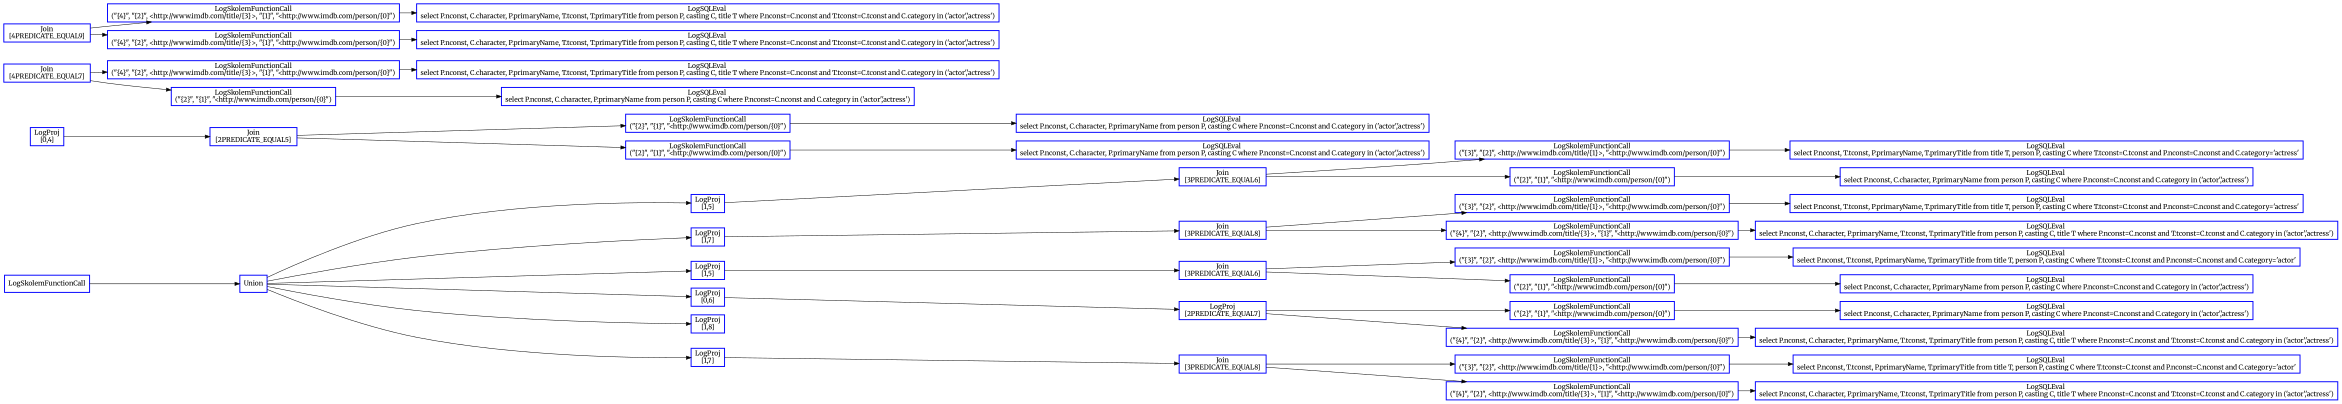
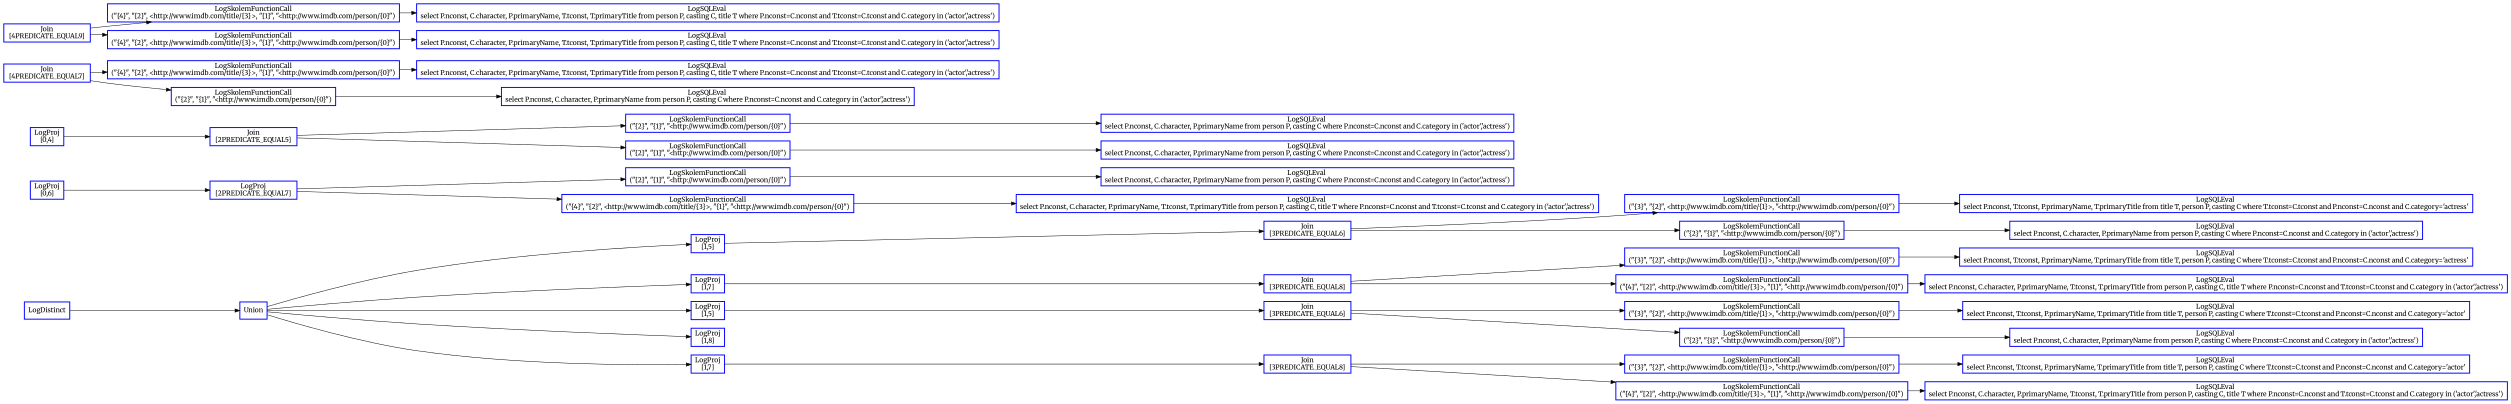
(47, 284) -> (47, 311)
(477, 290) -> none
